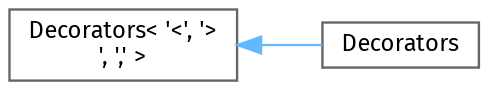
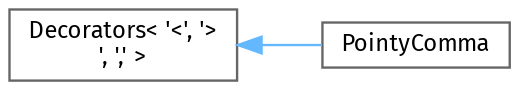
(401, 45) -> (416, 45)
